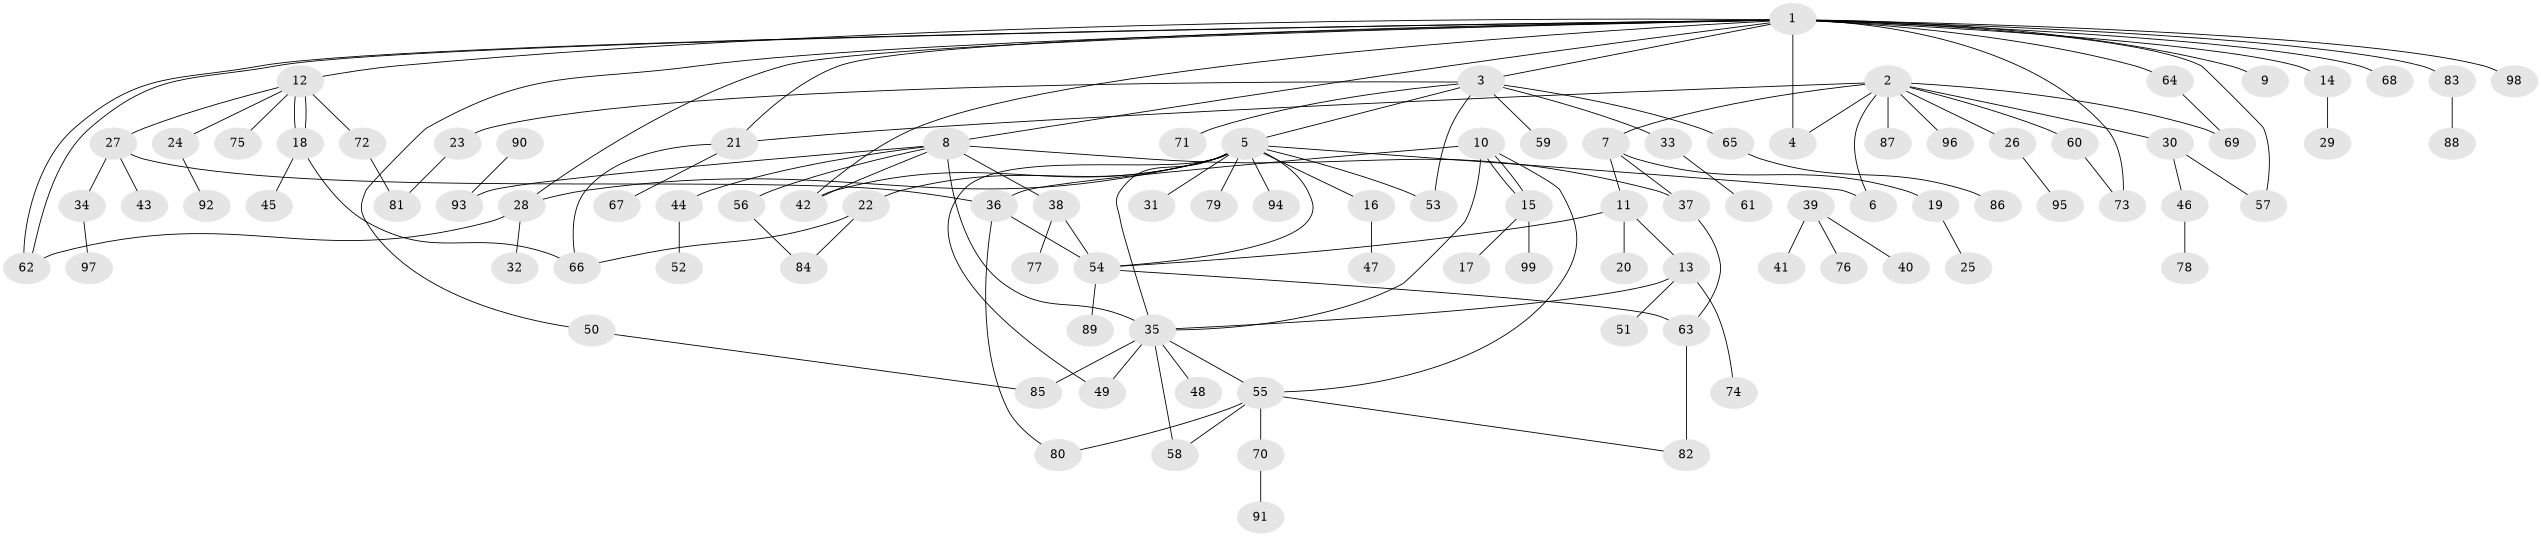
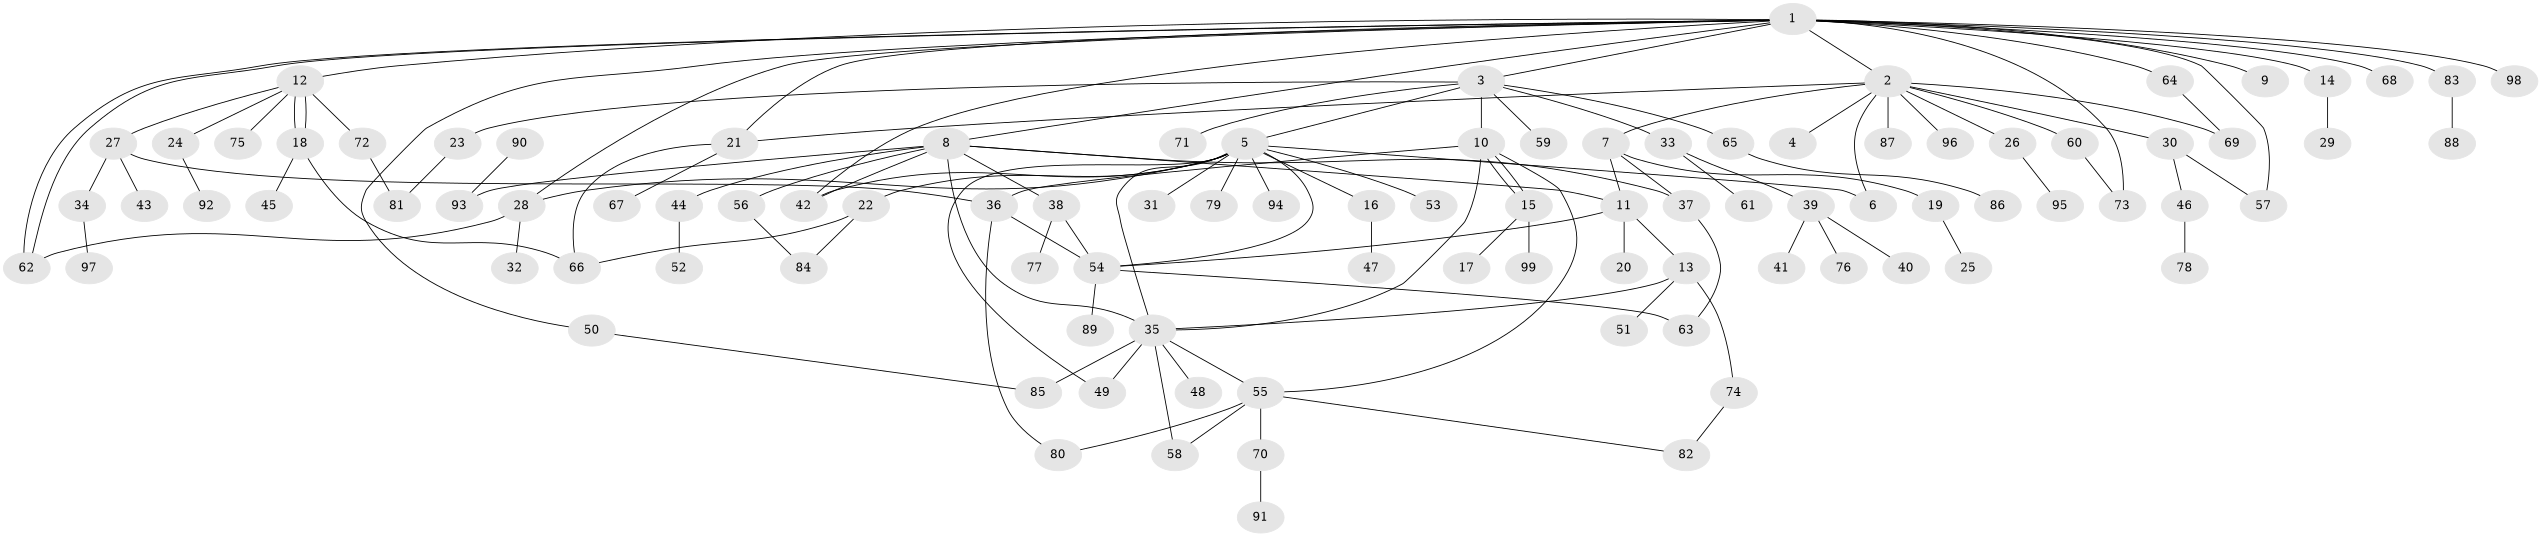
(1793, 79) -> (1841, 50)
(1446, 140) -> (1481, 113)
none -> (1271, 168)
none -> (1721, 168)
(1686, 393) -> (1710, 424)
